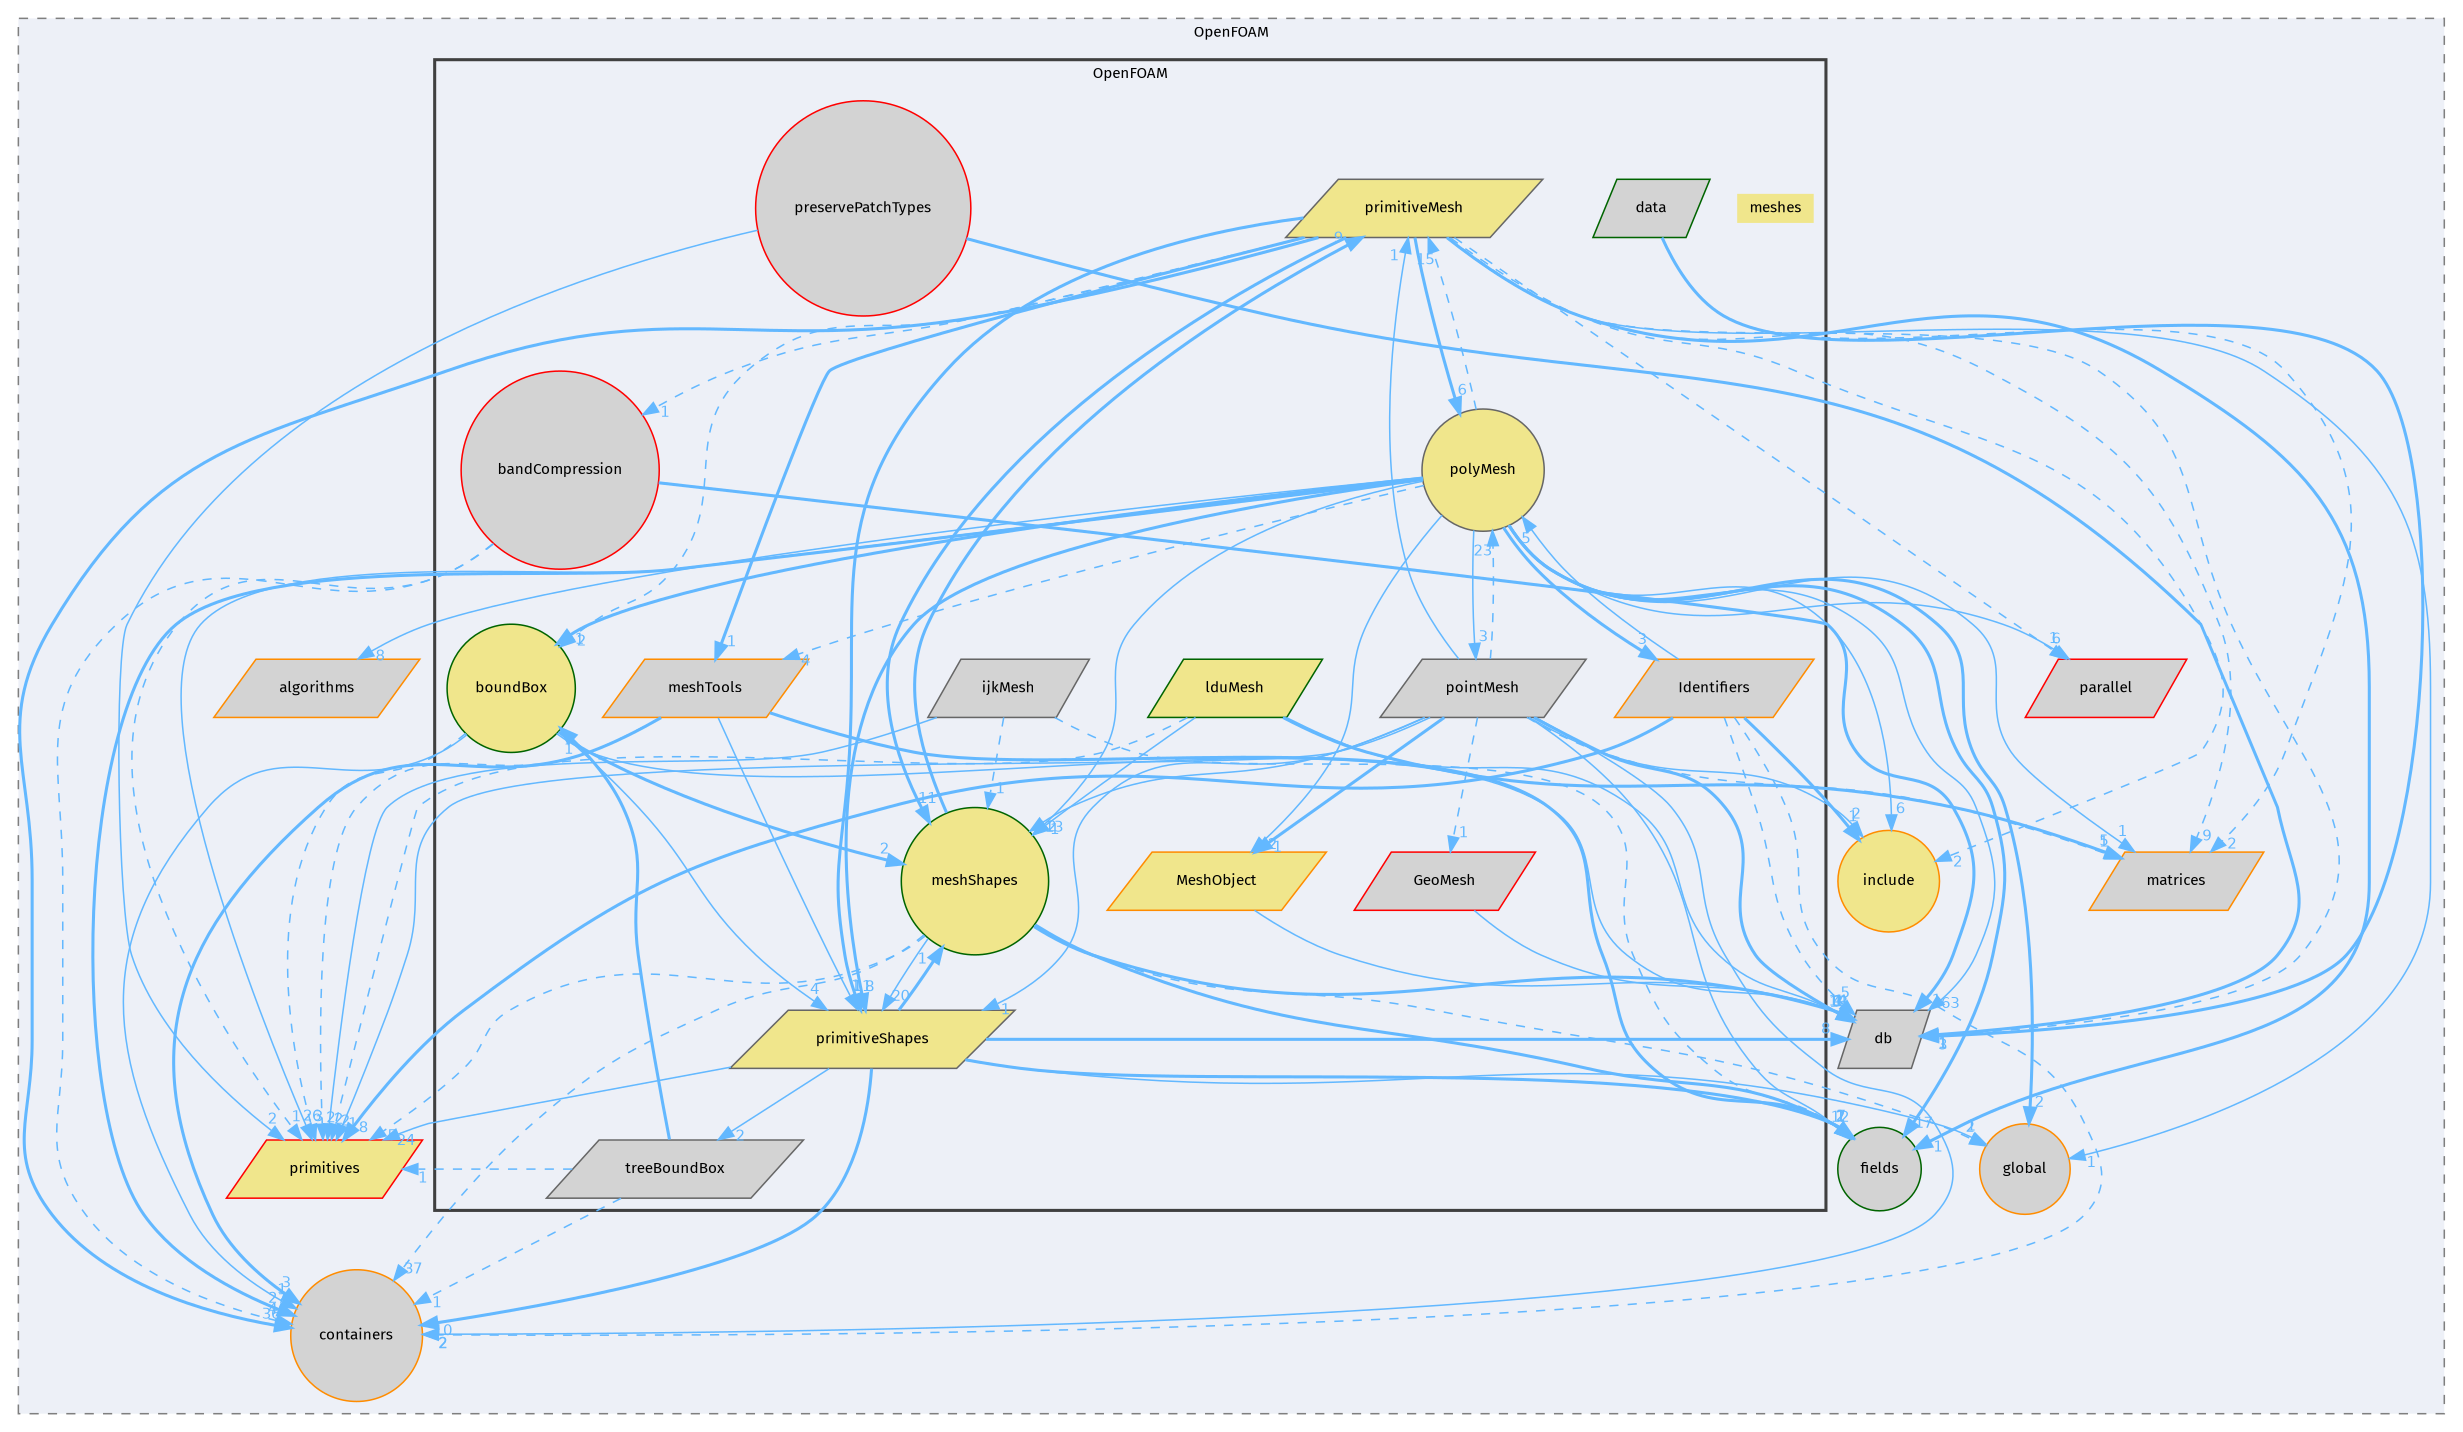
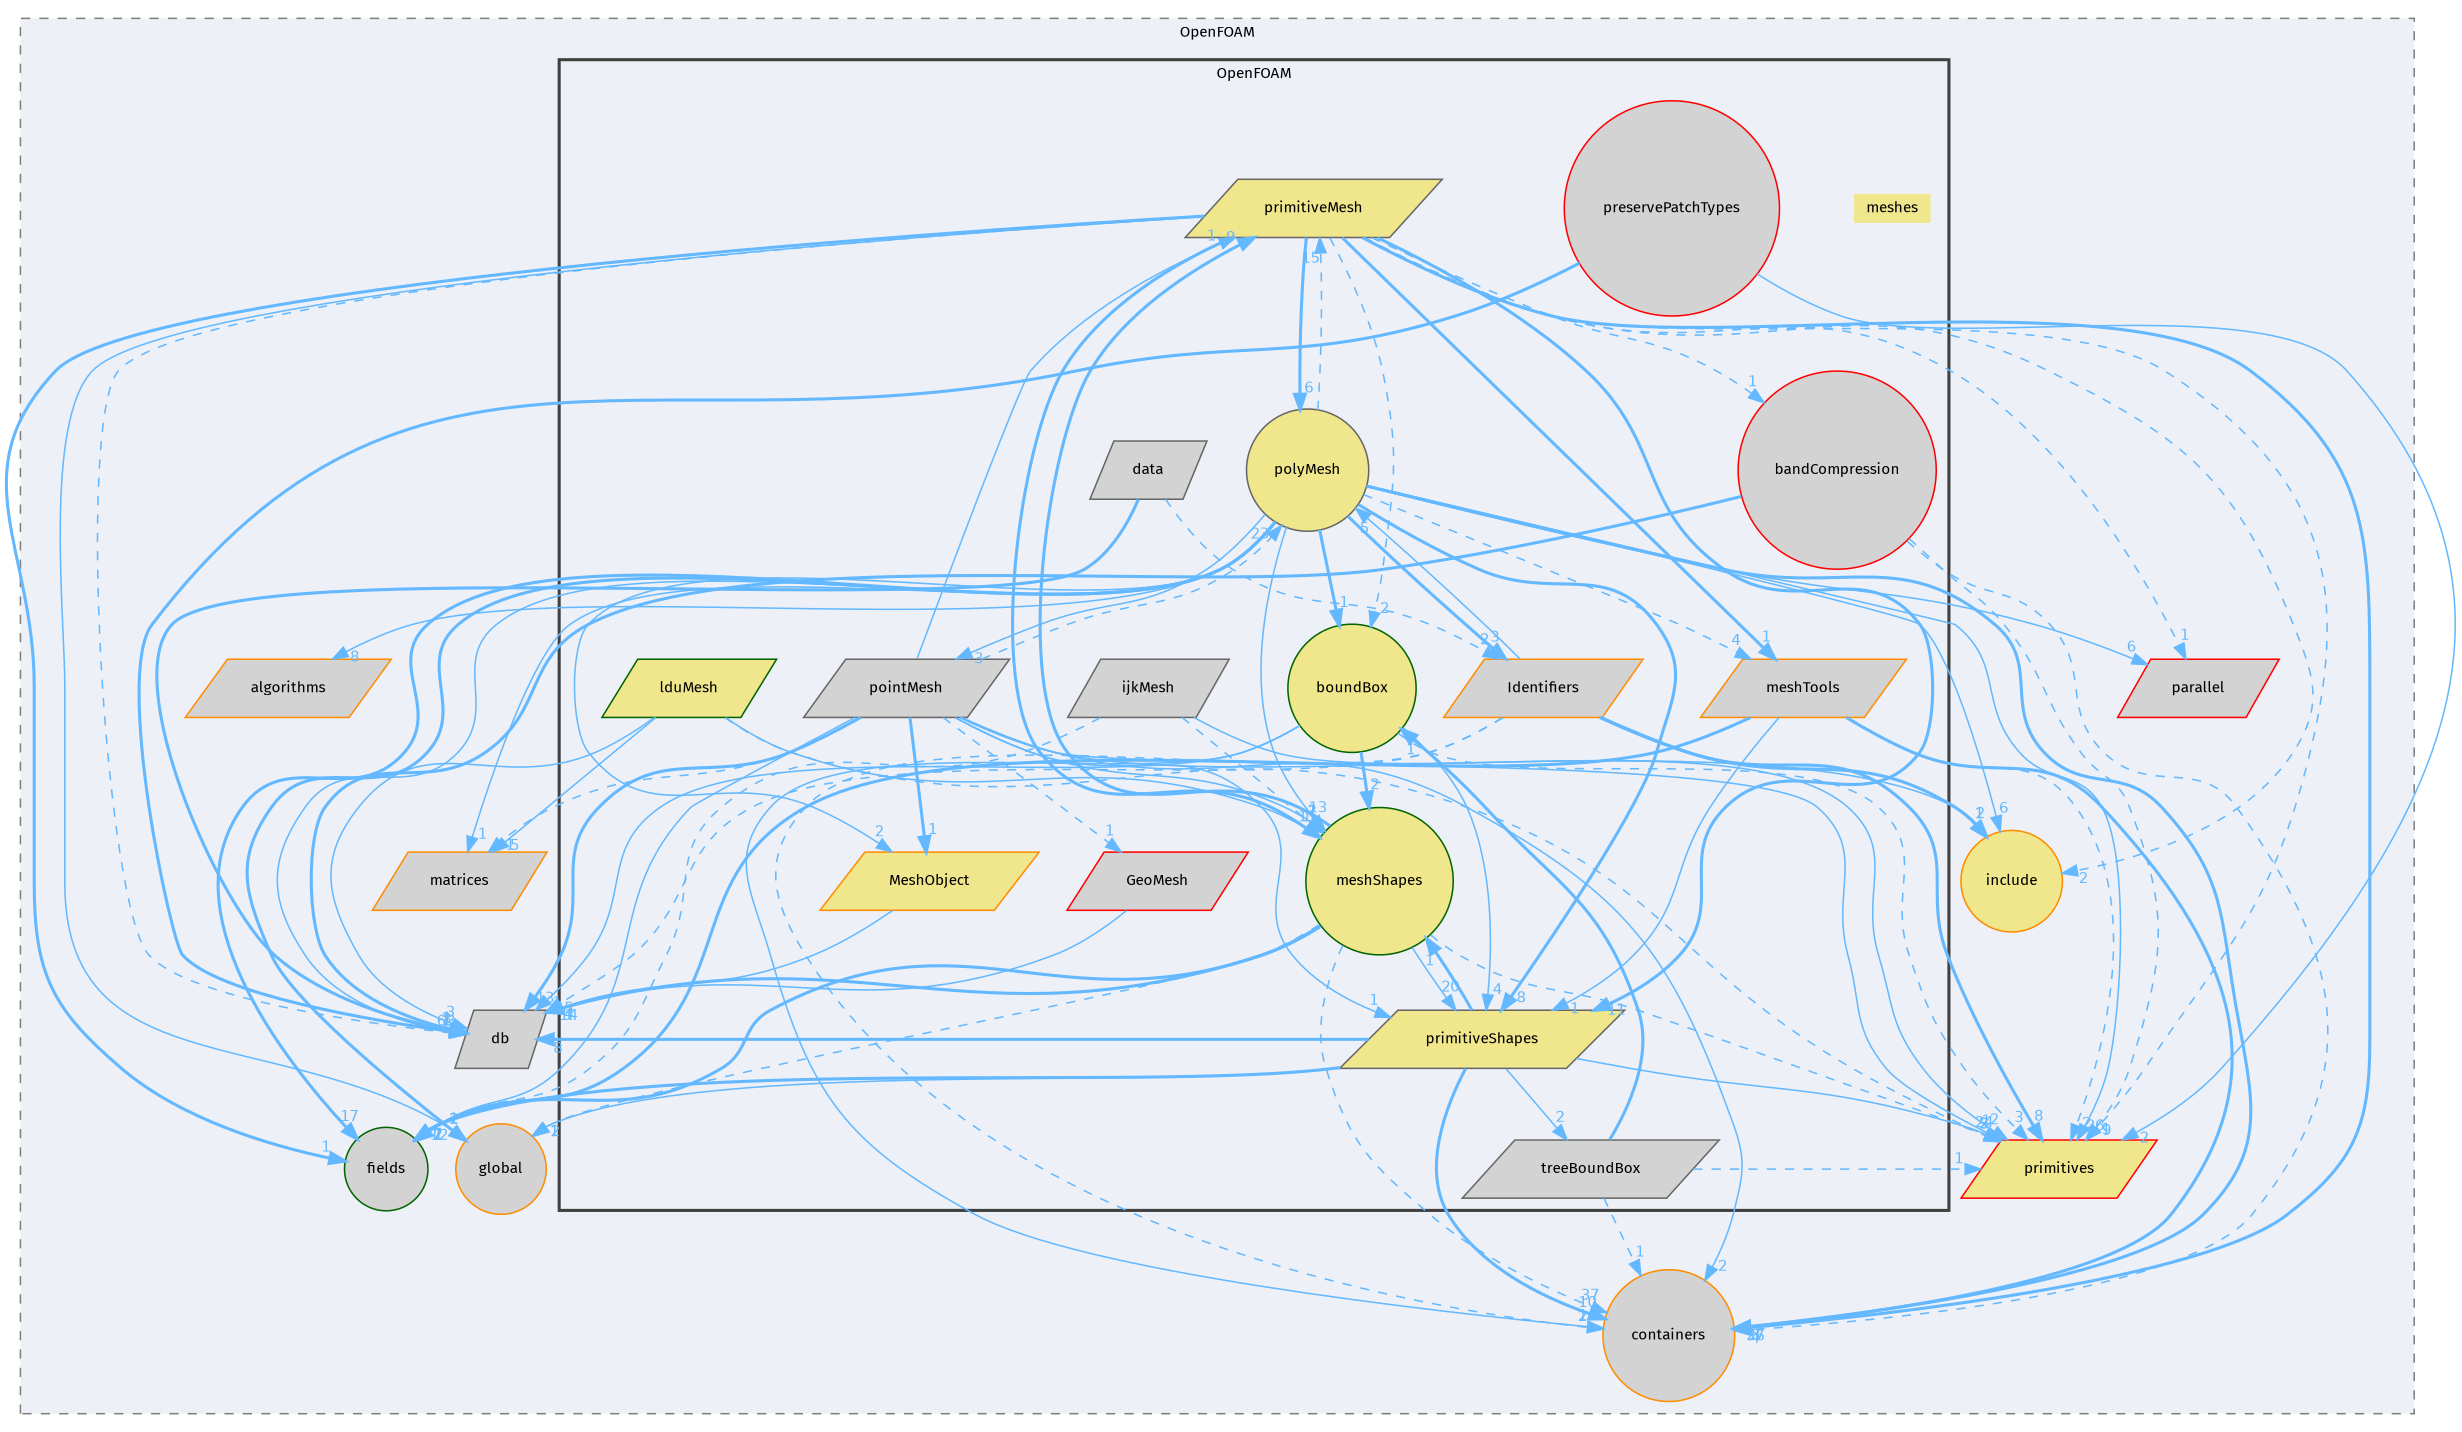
(1651, 208) -> (1148, 470)
(2216, 340) -> (1312, 600)
(1989, 372) -> (2188, 388)
(1672, 786) -> (580, 780)
